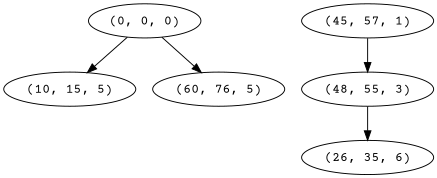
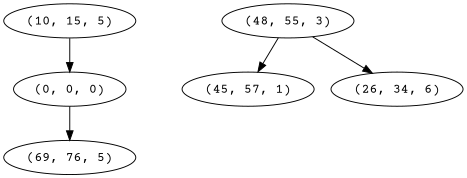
(368, 50) -> (271, 51)
(111, 52) -> (70, 50)
(219, 89) -> (70, 157)
(368, 157) -> (397, 89)
